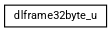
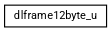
(56, 16) -> (56, 16)
